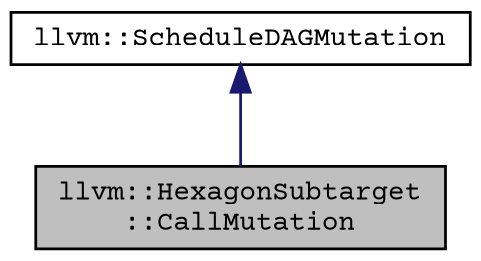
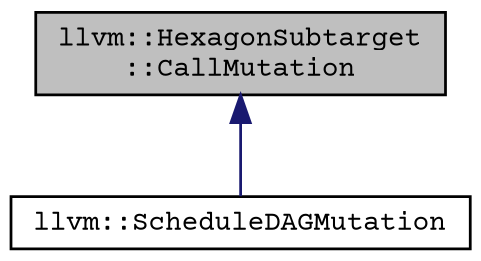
(241, 130) -> (241, 160)
